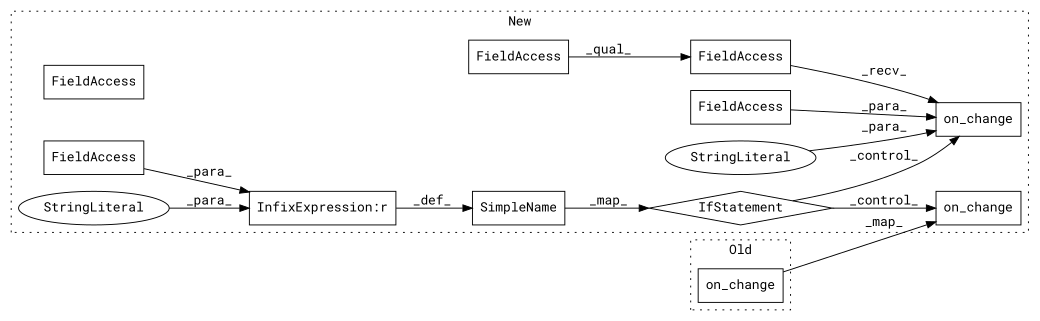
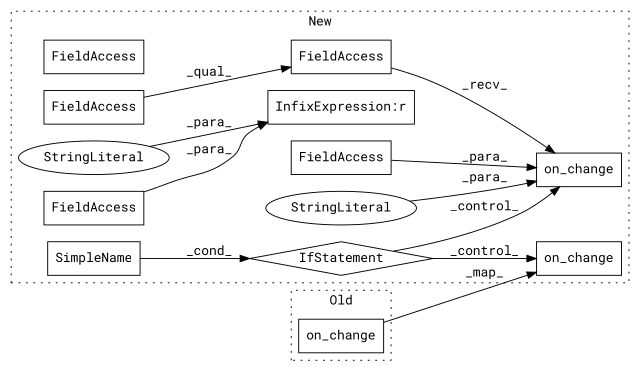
(609, 201) -> (209, 252)
(429, 208) -> none
